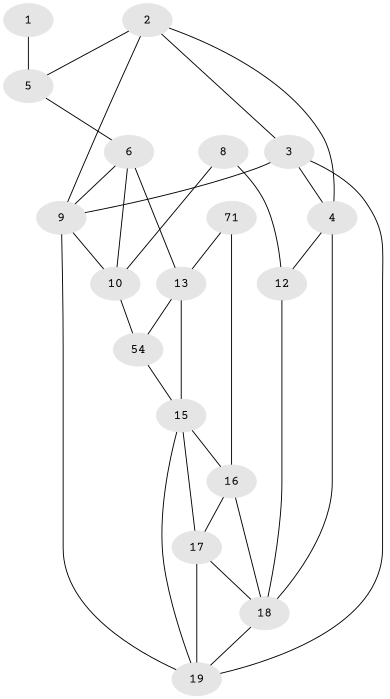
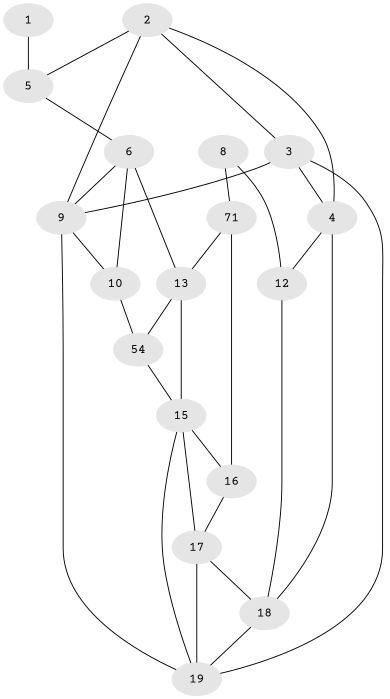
(169, 218) -> (227, 185)
(248, 547) -> none
